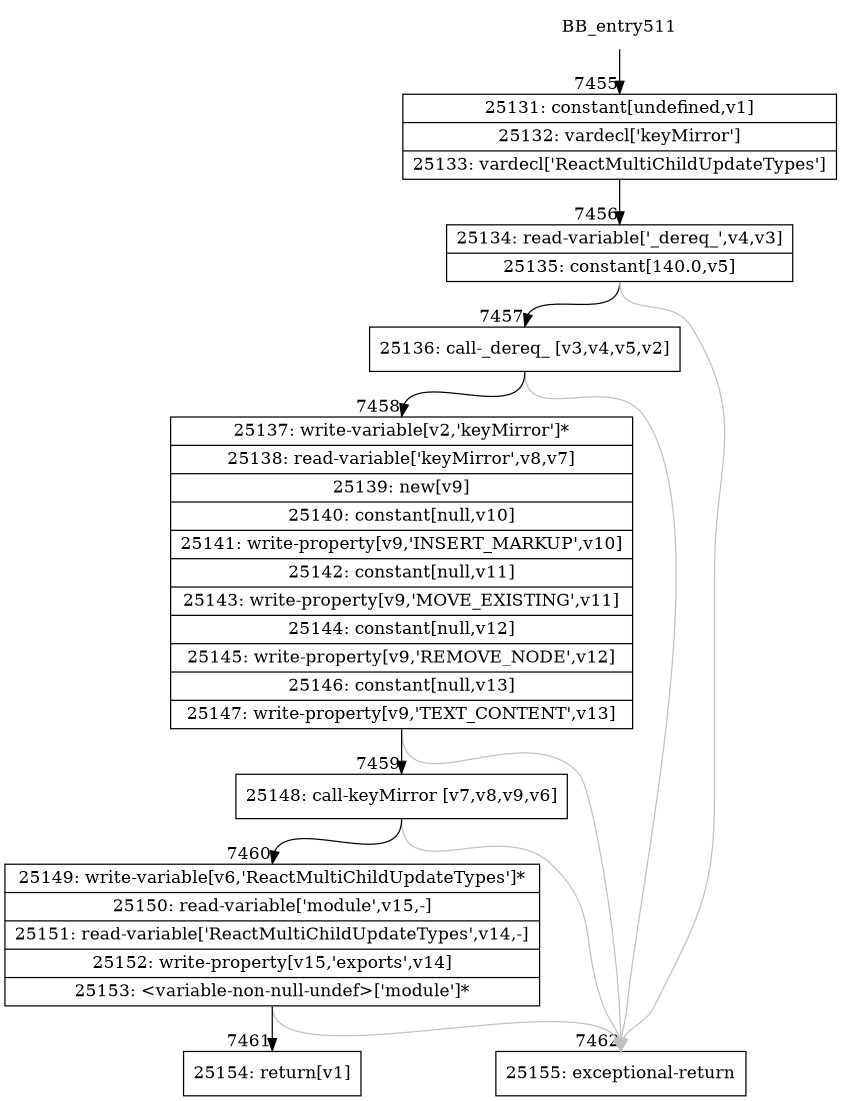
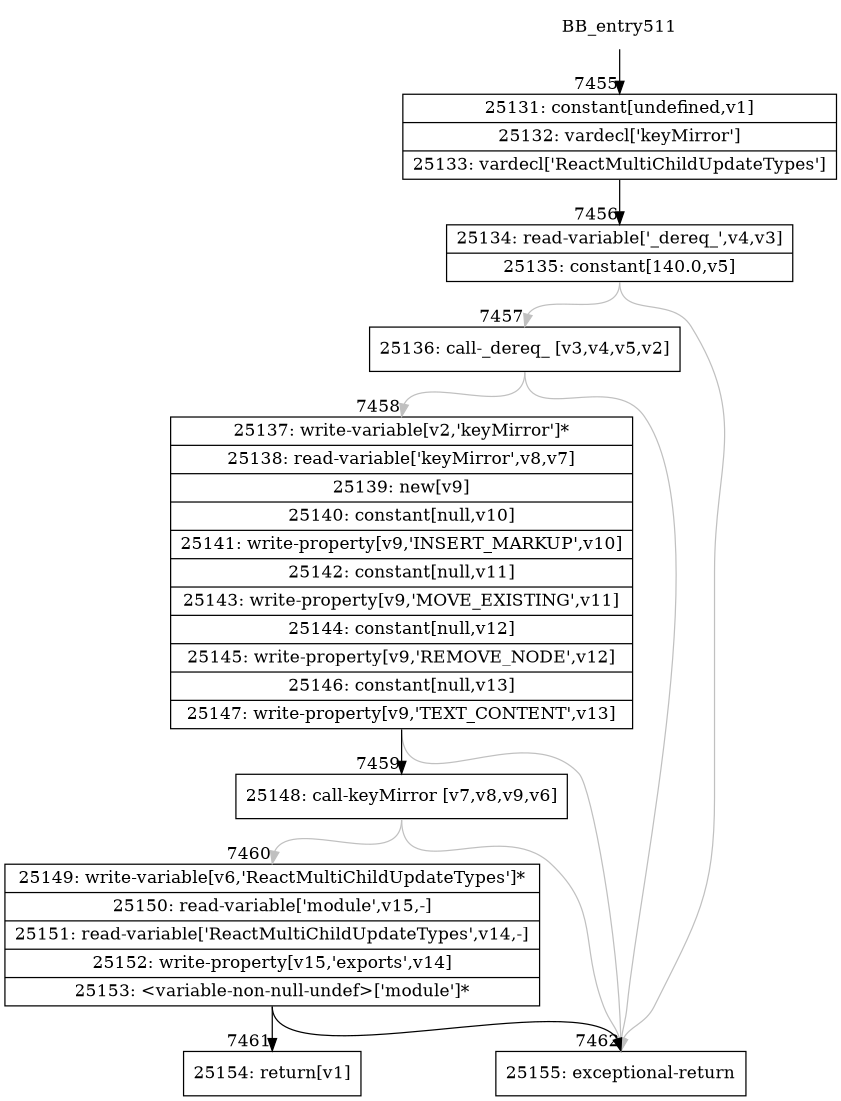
(578, 304) -> (578, 304)
(469, 395) -> (469, 395)
(343, 842) -> (343, 842)
(441, 1029) -> (441, 1029)
